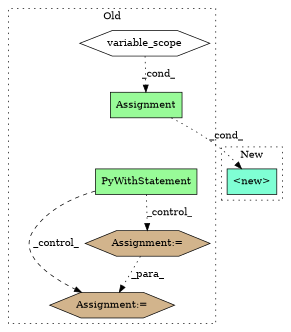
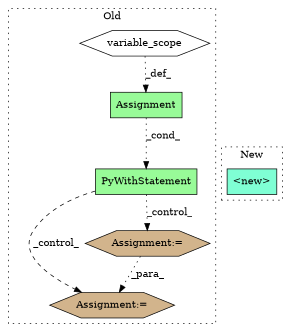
(159, 74) -> (159, 74)
(206, 138) -> (146, 140)
